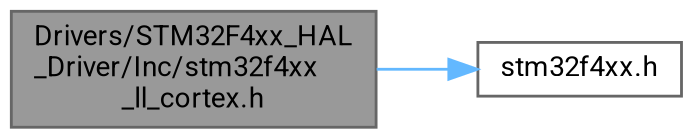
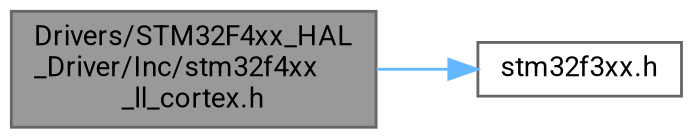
(580, 69) -> (580, 69)
